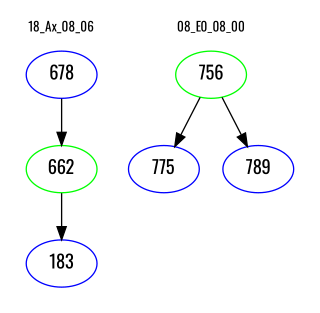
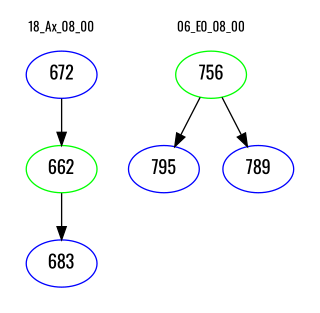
(62, 28) -> (62, 28)
(211, 28) -> (211, 28)
(62, 75) -> (62, 75)
(164, 169) -> (164, 169)
(62, 264) -> (62, 264)
